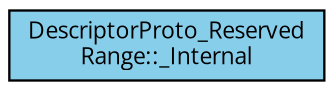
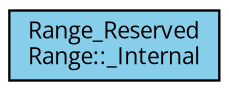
(167, 46) -> (114, 46)
